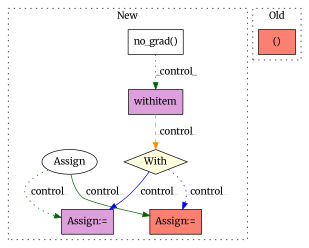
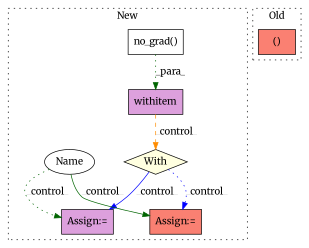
(177, 72) -> (170, 72)
(70, 162) -> (70, 162)
